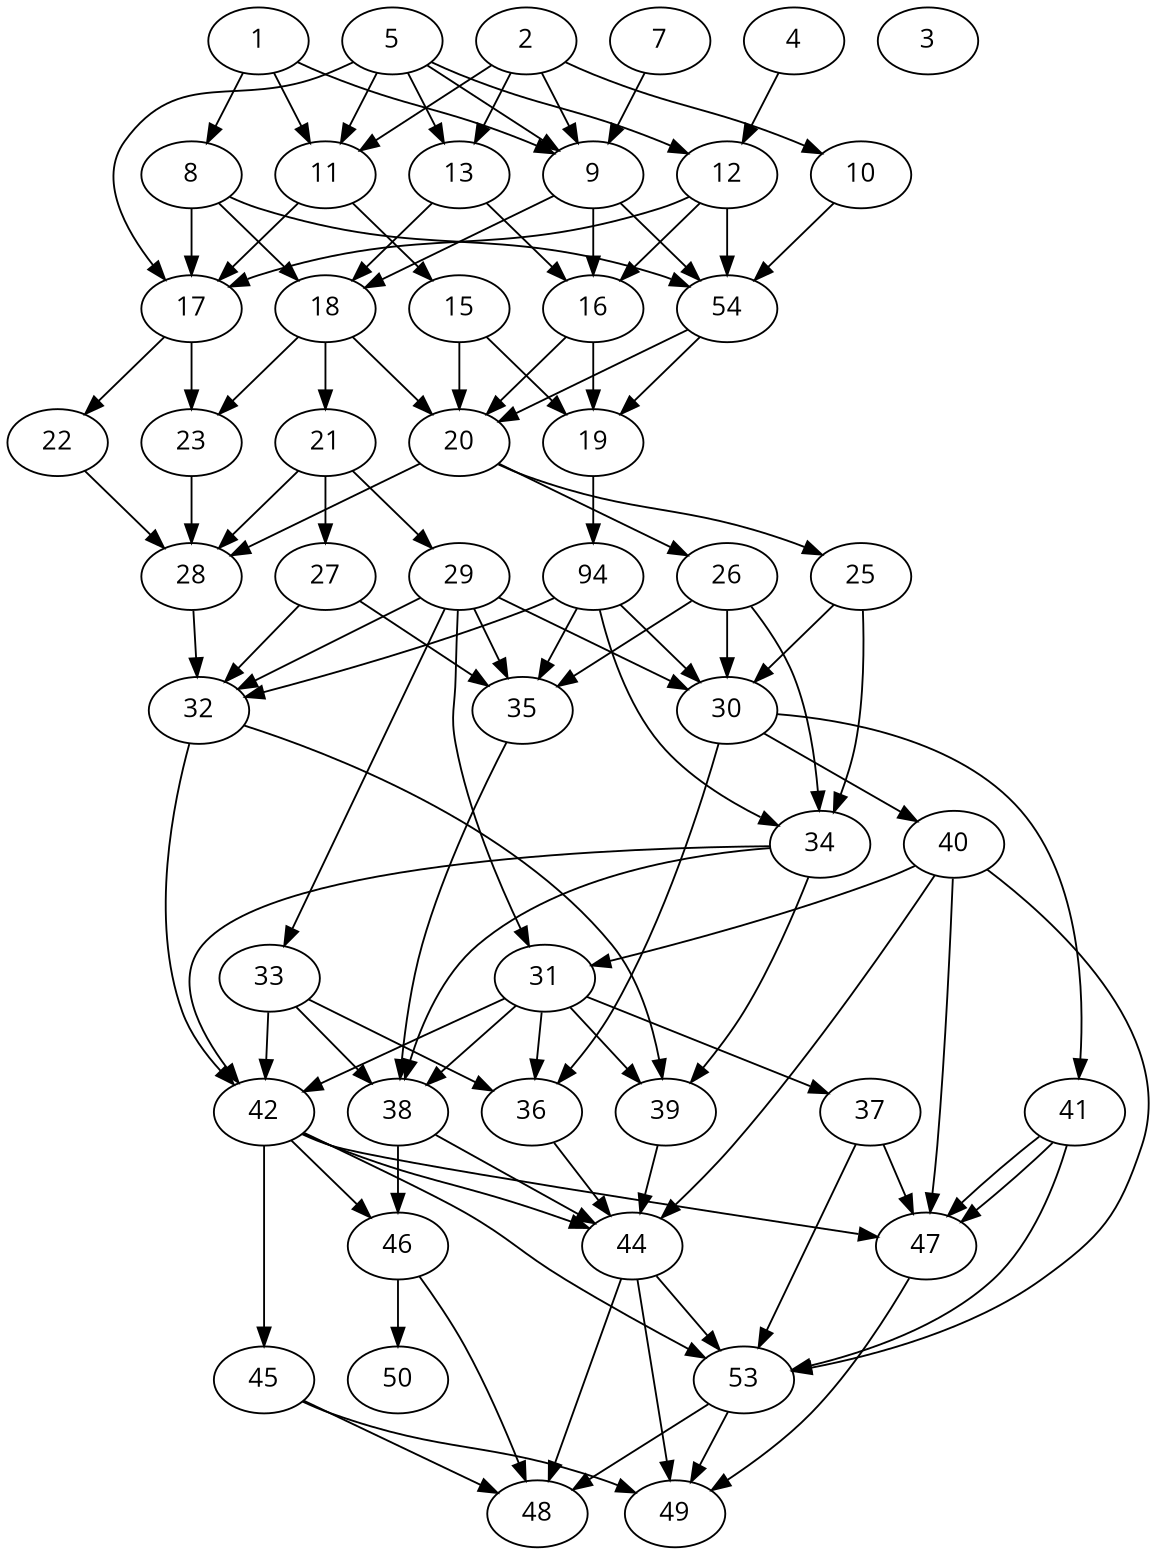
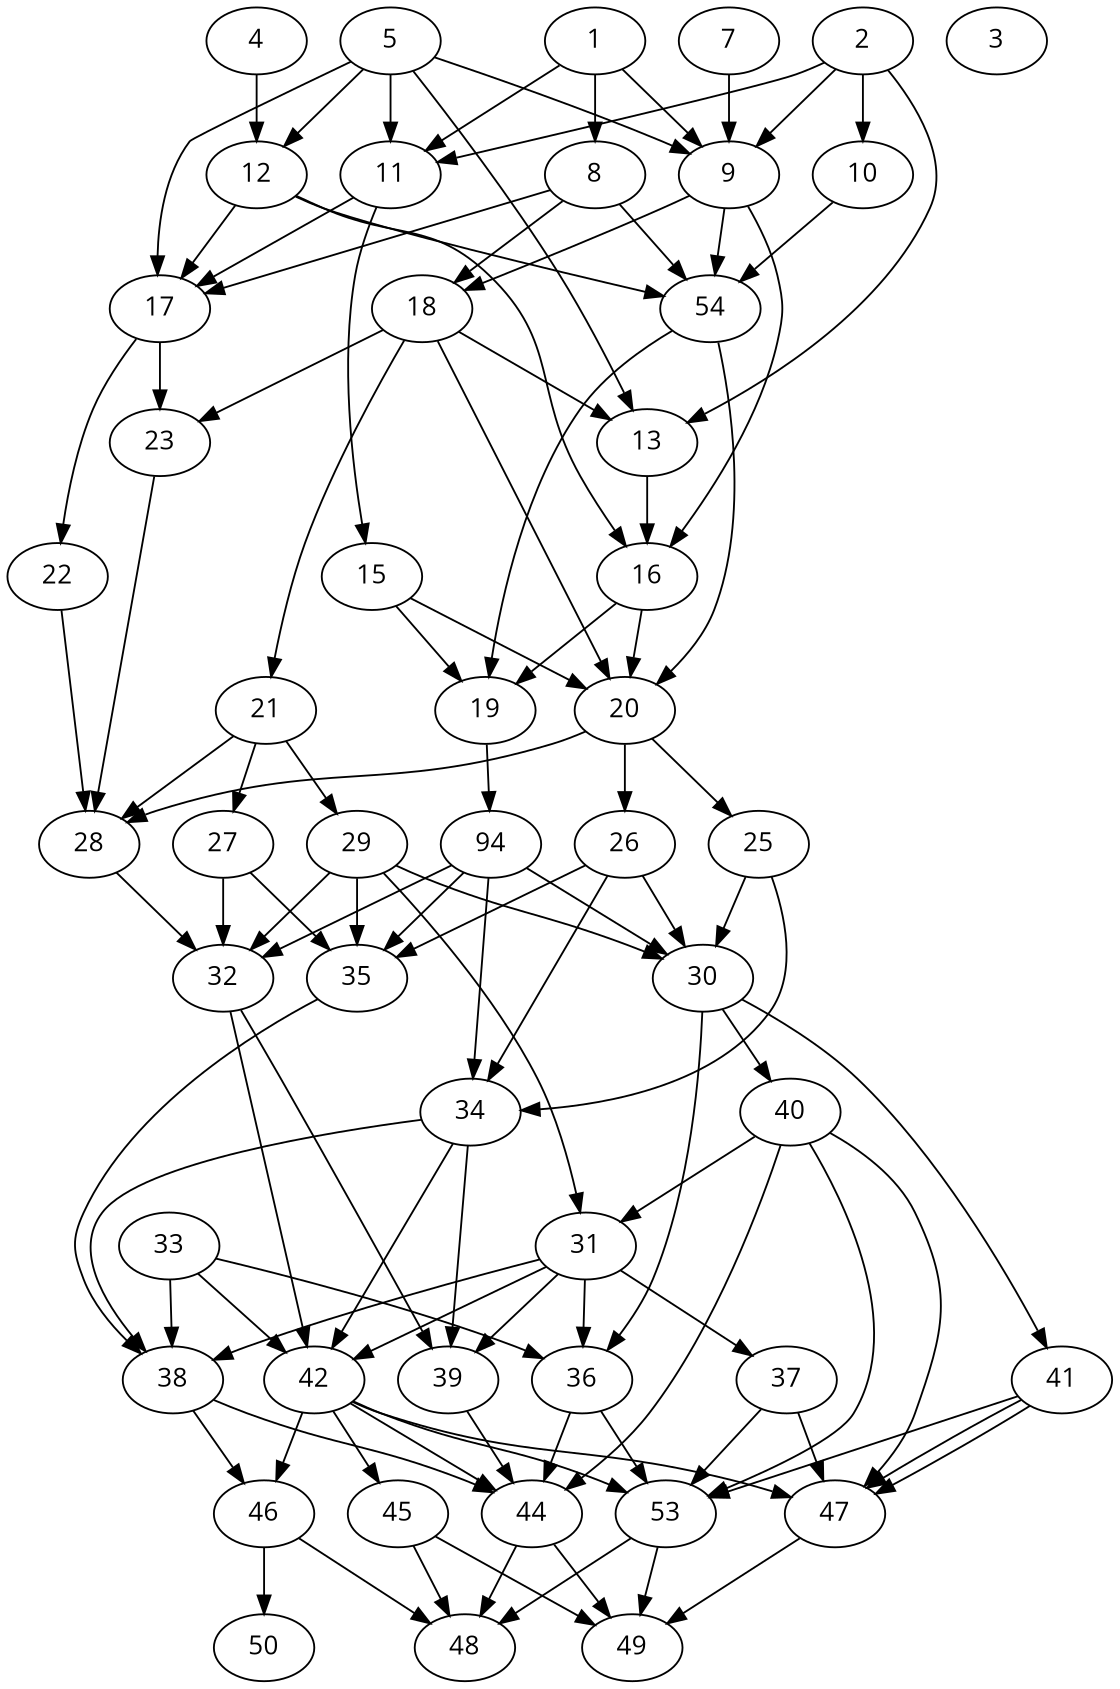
(409, 225) -> (527, 371)
(372, 761) -> none
(682, 1306) -> (615, 1433)
